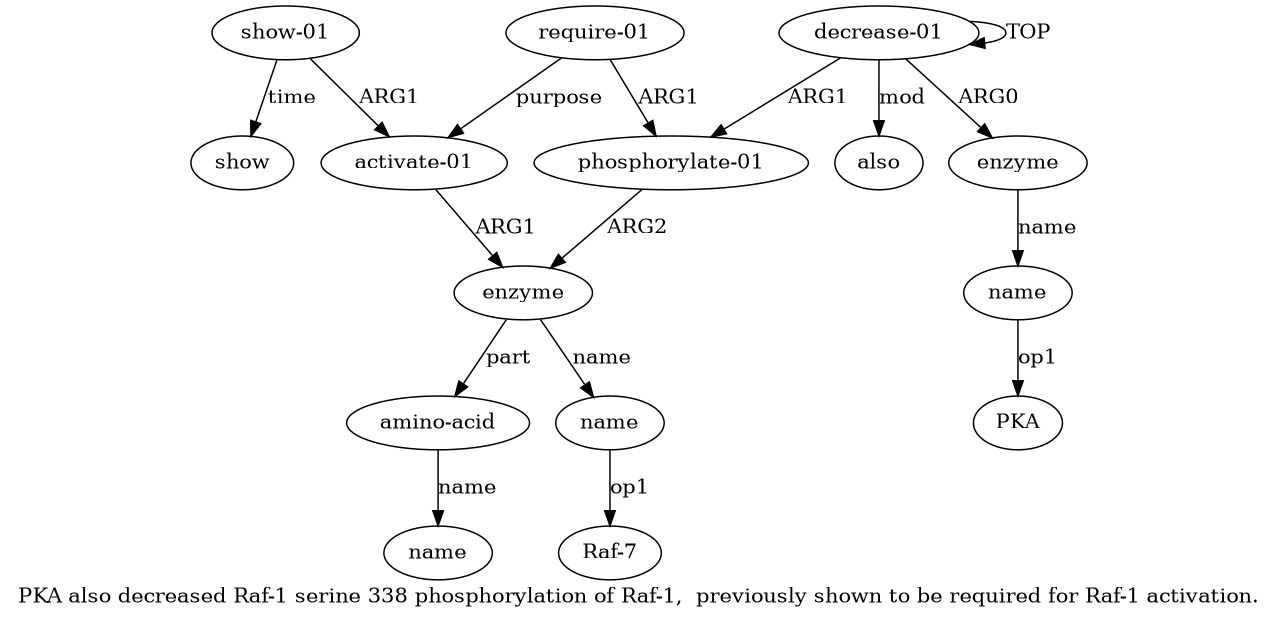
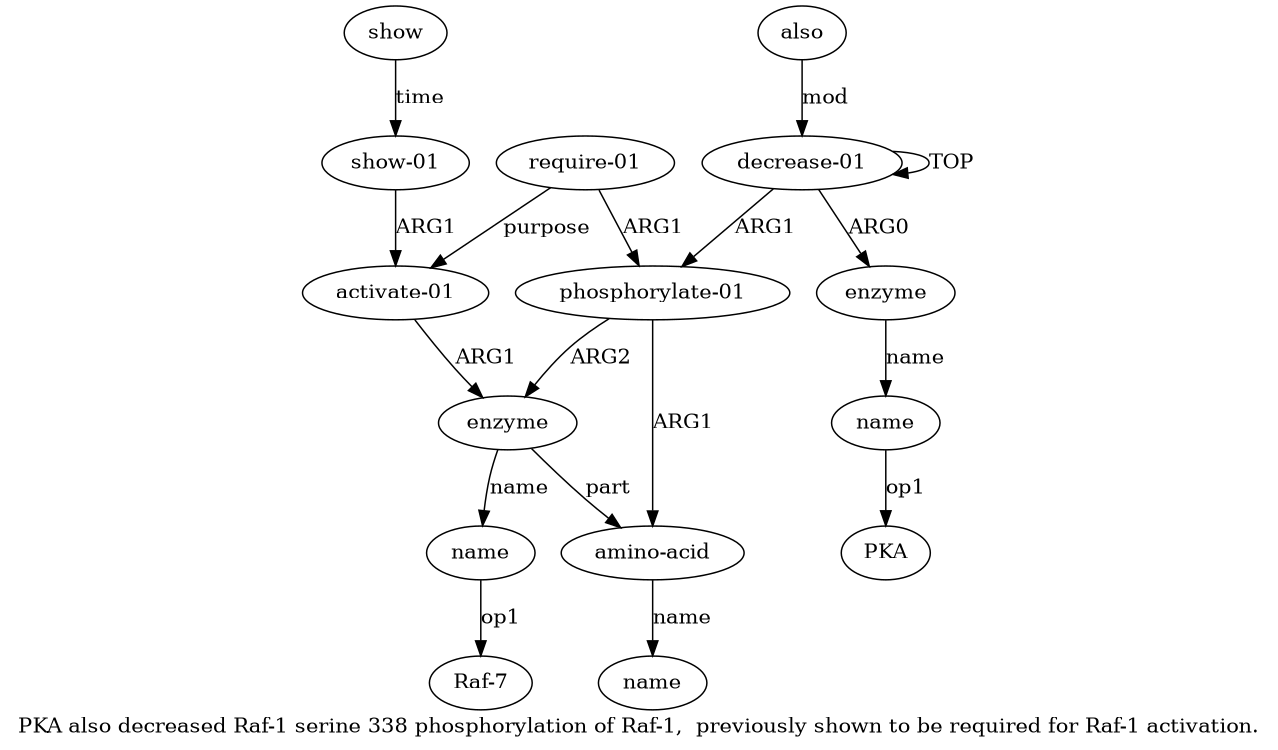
(879, 90) -> (802, 90)
(266, 91) -> (396, 90)
none -> (653, 415)
